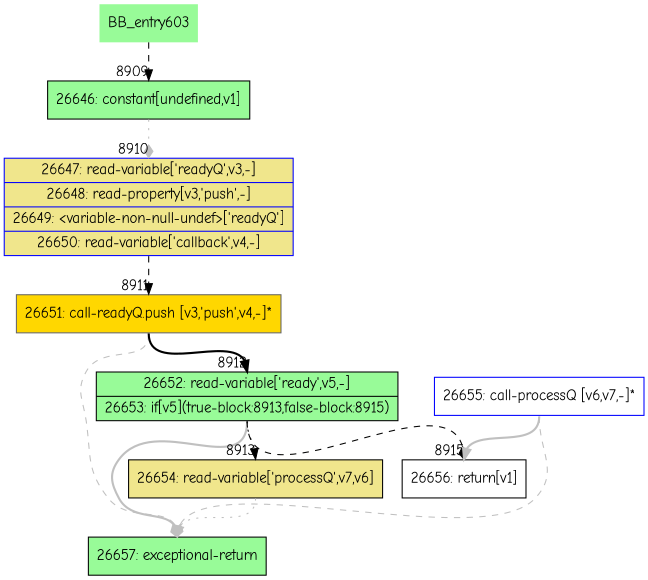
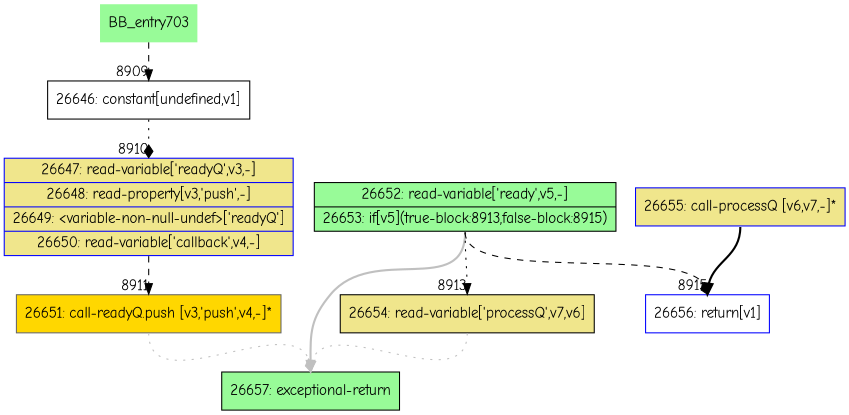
(149, 23) -> (149, 23)
(149, 100) -> (149, 100)
(149, 132) -> (149, 132)
(192, 353) -> none
(539, 396) -> (740, 207)
(88, 433) -> (223, 354)
(507, 438) -> (728, 257)
(137, 446) -> (370, 272)
(464, 479) -> (707, 314)
(400, 515) -> none
